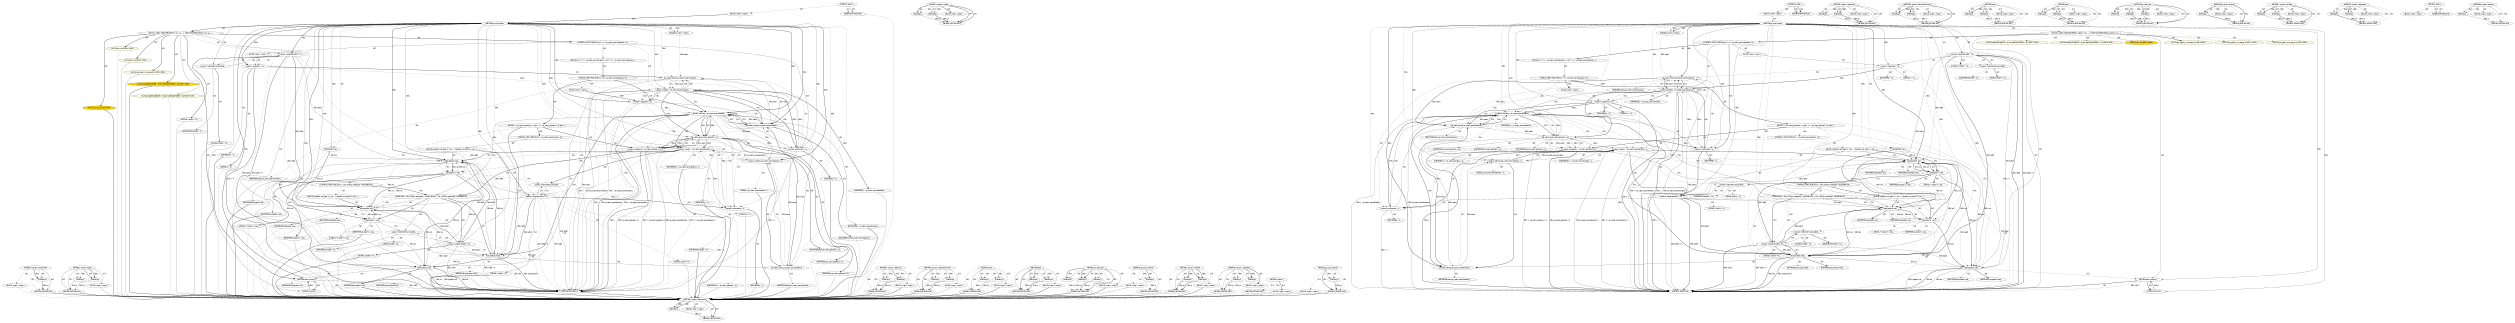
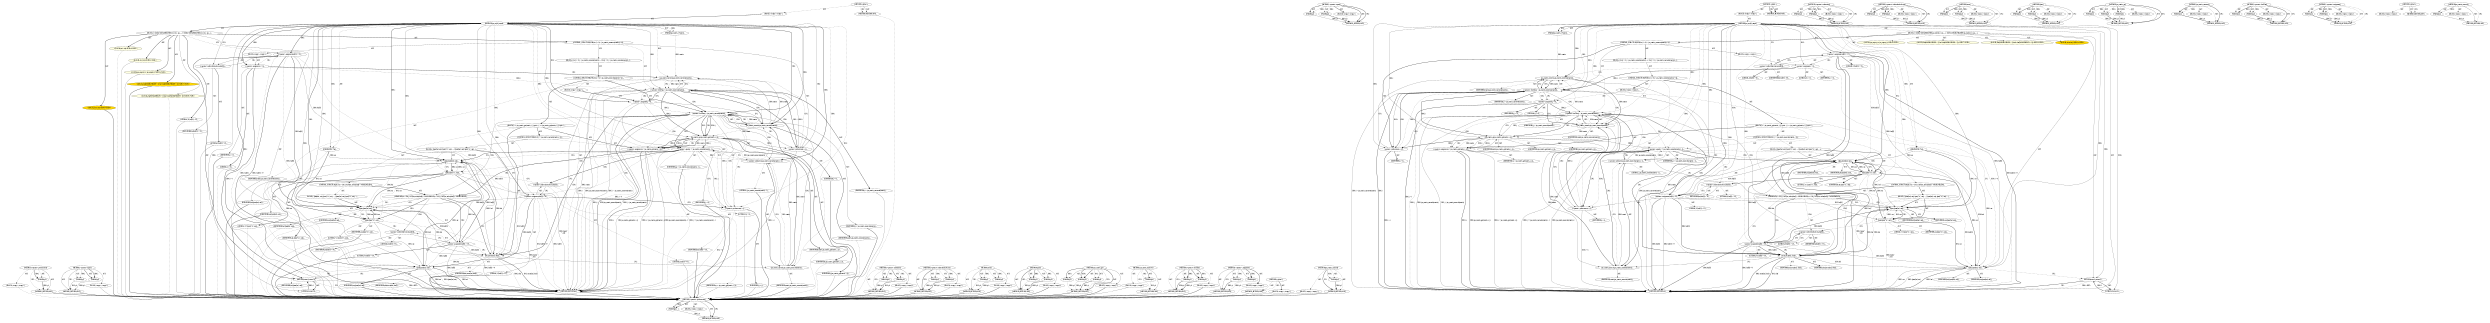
(2189, 43) -> none
(2239, 43) -> none
